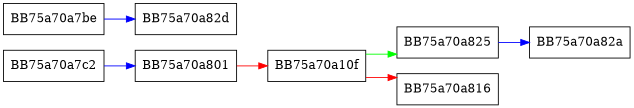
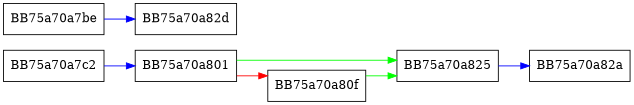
none -> (312, 60)
(317, 66) -> (317, 86)
(448, 89) -> none
